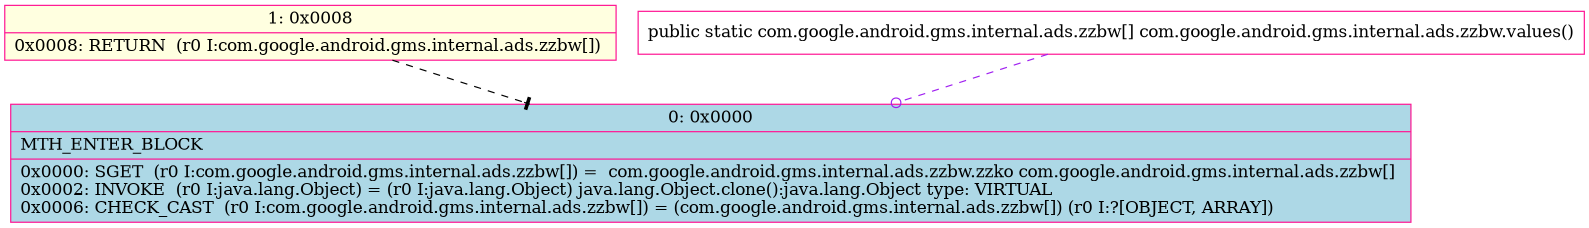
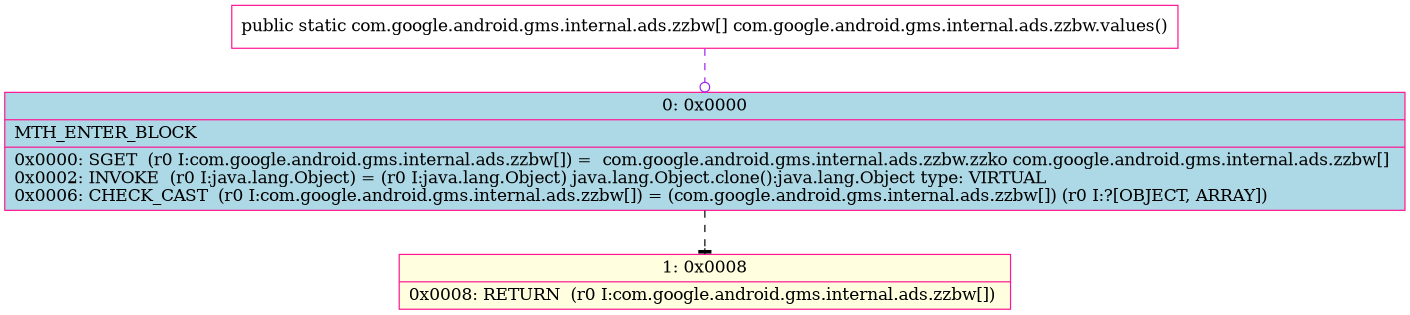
(458, 81) -> (705, 229)
